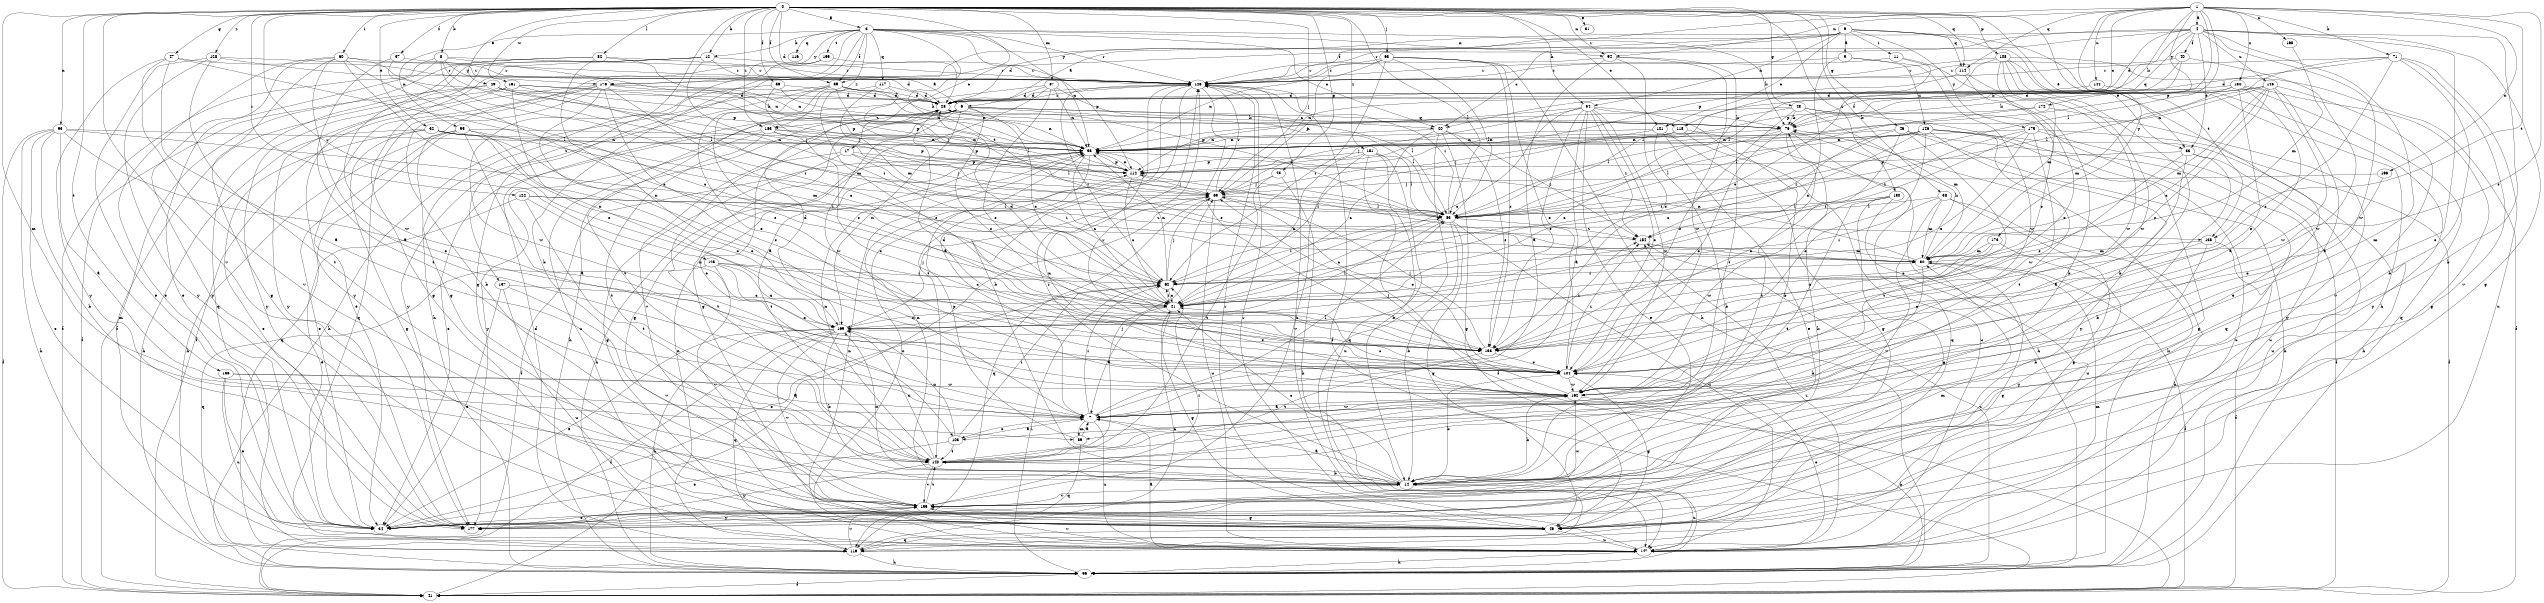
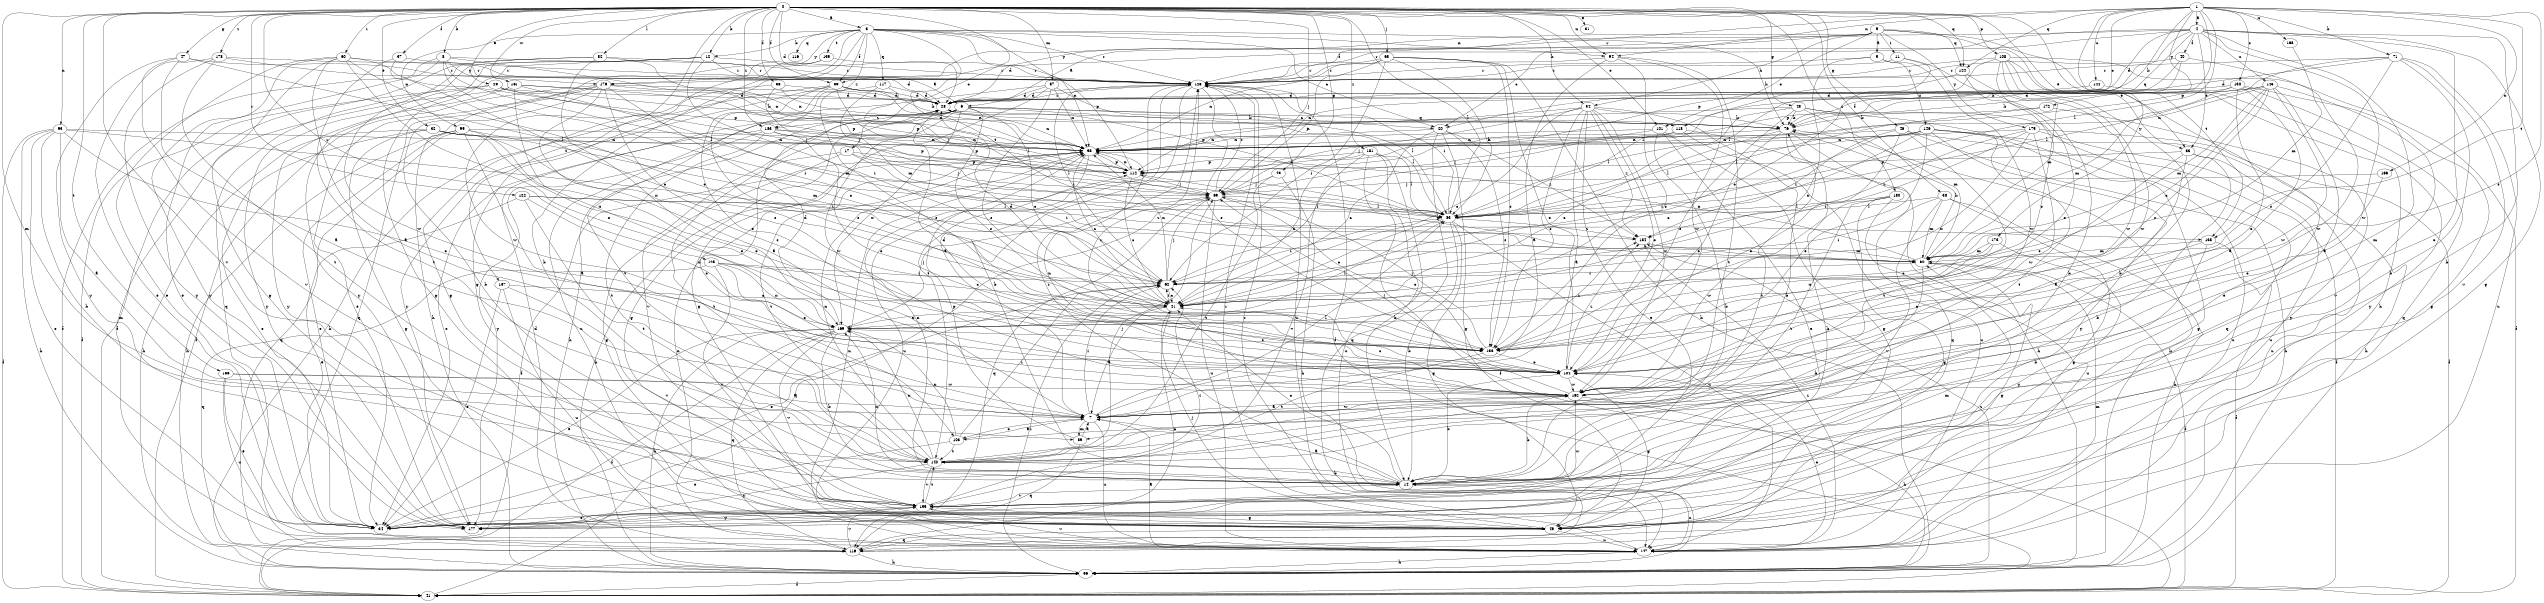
(214, 57) -> (219, 57)
(1963, 71) -> (1962, 71)
(1192, 418) -> (1192, 418)
